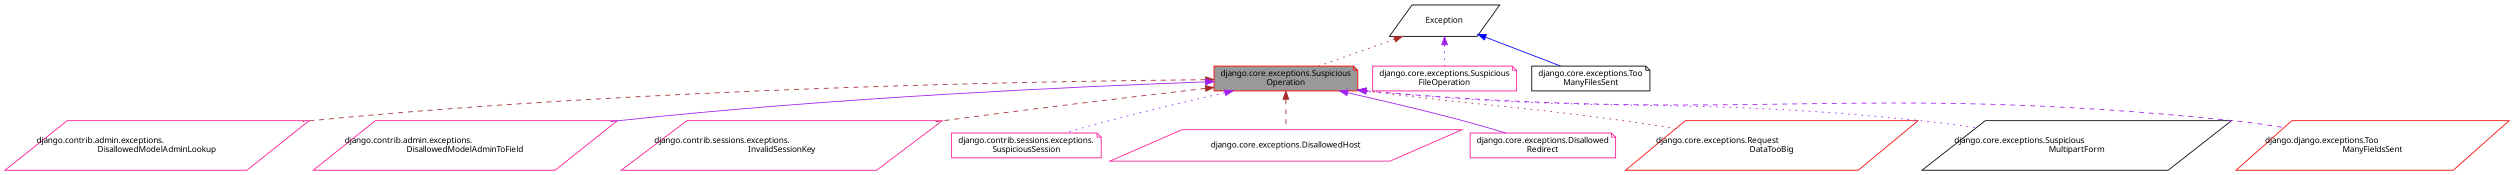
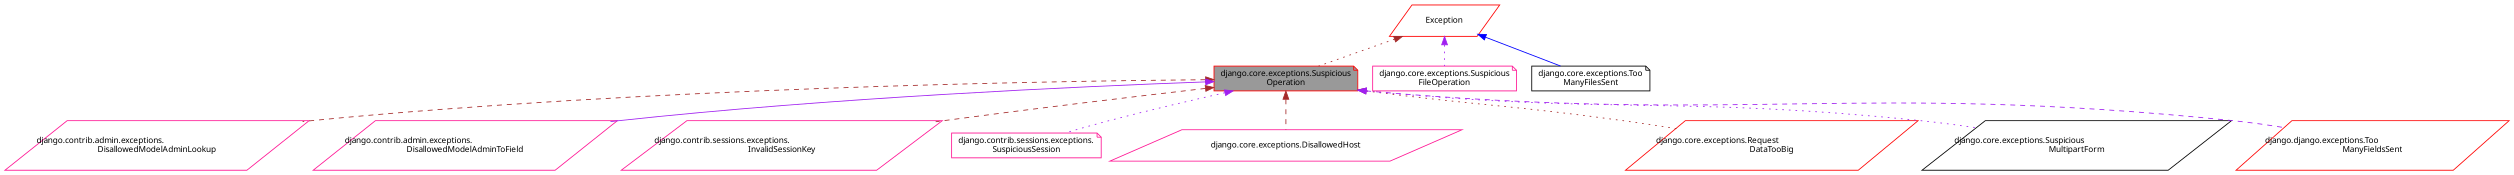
(1445, 21) -> (1445, 21)
(1543, 145) -> none
